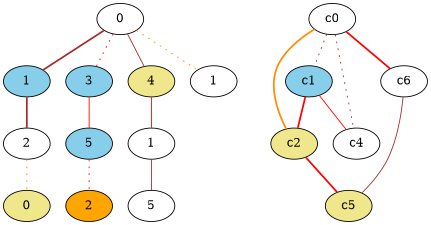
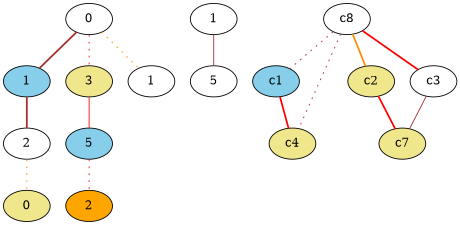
(332, 19) -> (347, 19)
(89, 81) -> (89, 81)
(151, 81) -> none
(404, 81) -> (434, 81)
(302, 112) -> none
(333, 112) -> (284, 113)
(356, 144) -> (292, 144)
(349, 206) -> (402, 144)
